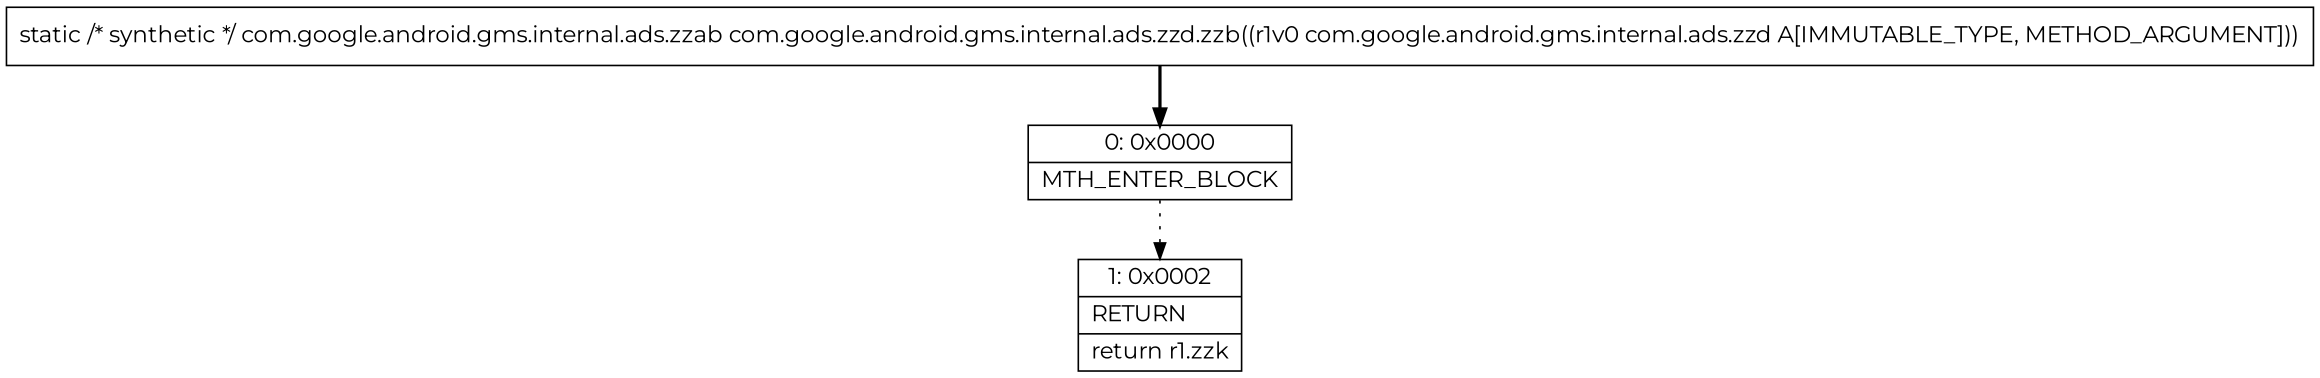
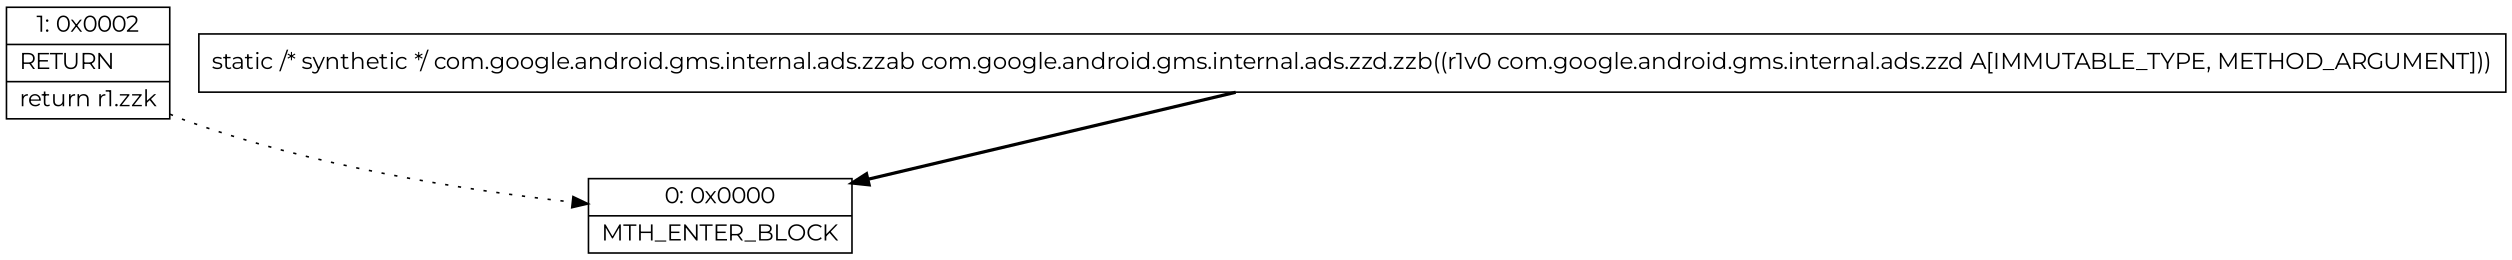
(1160, 221) -> (368, 170)
